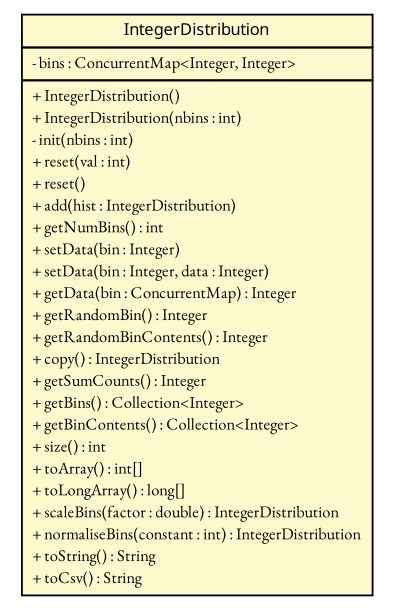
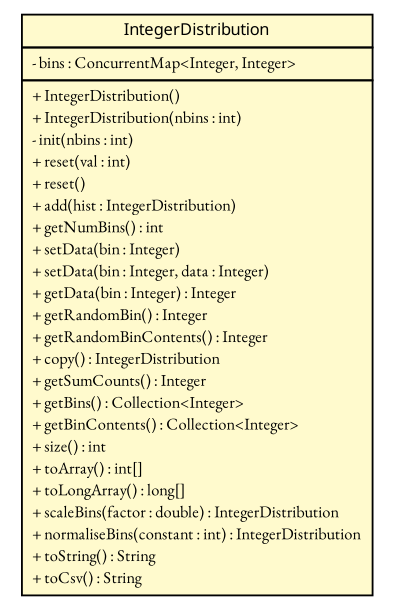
(164, 293) -> (134, 293)
